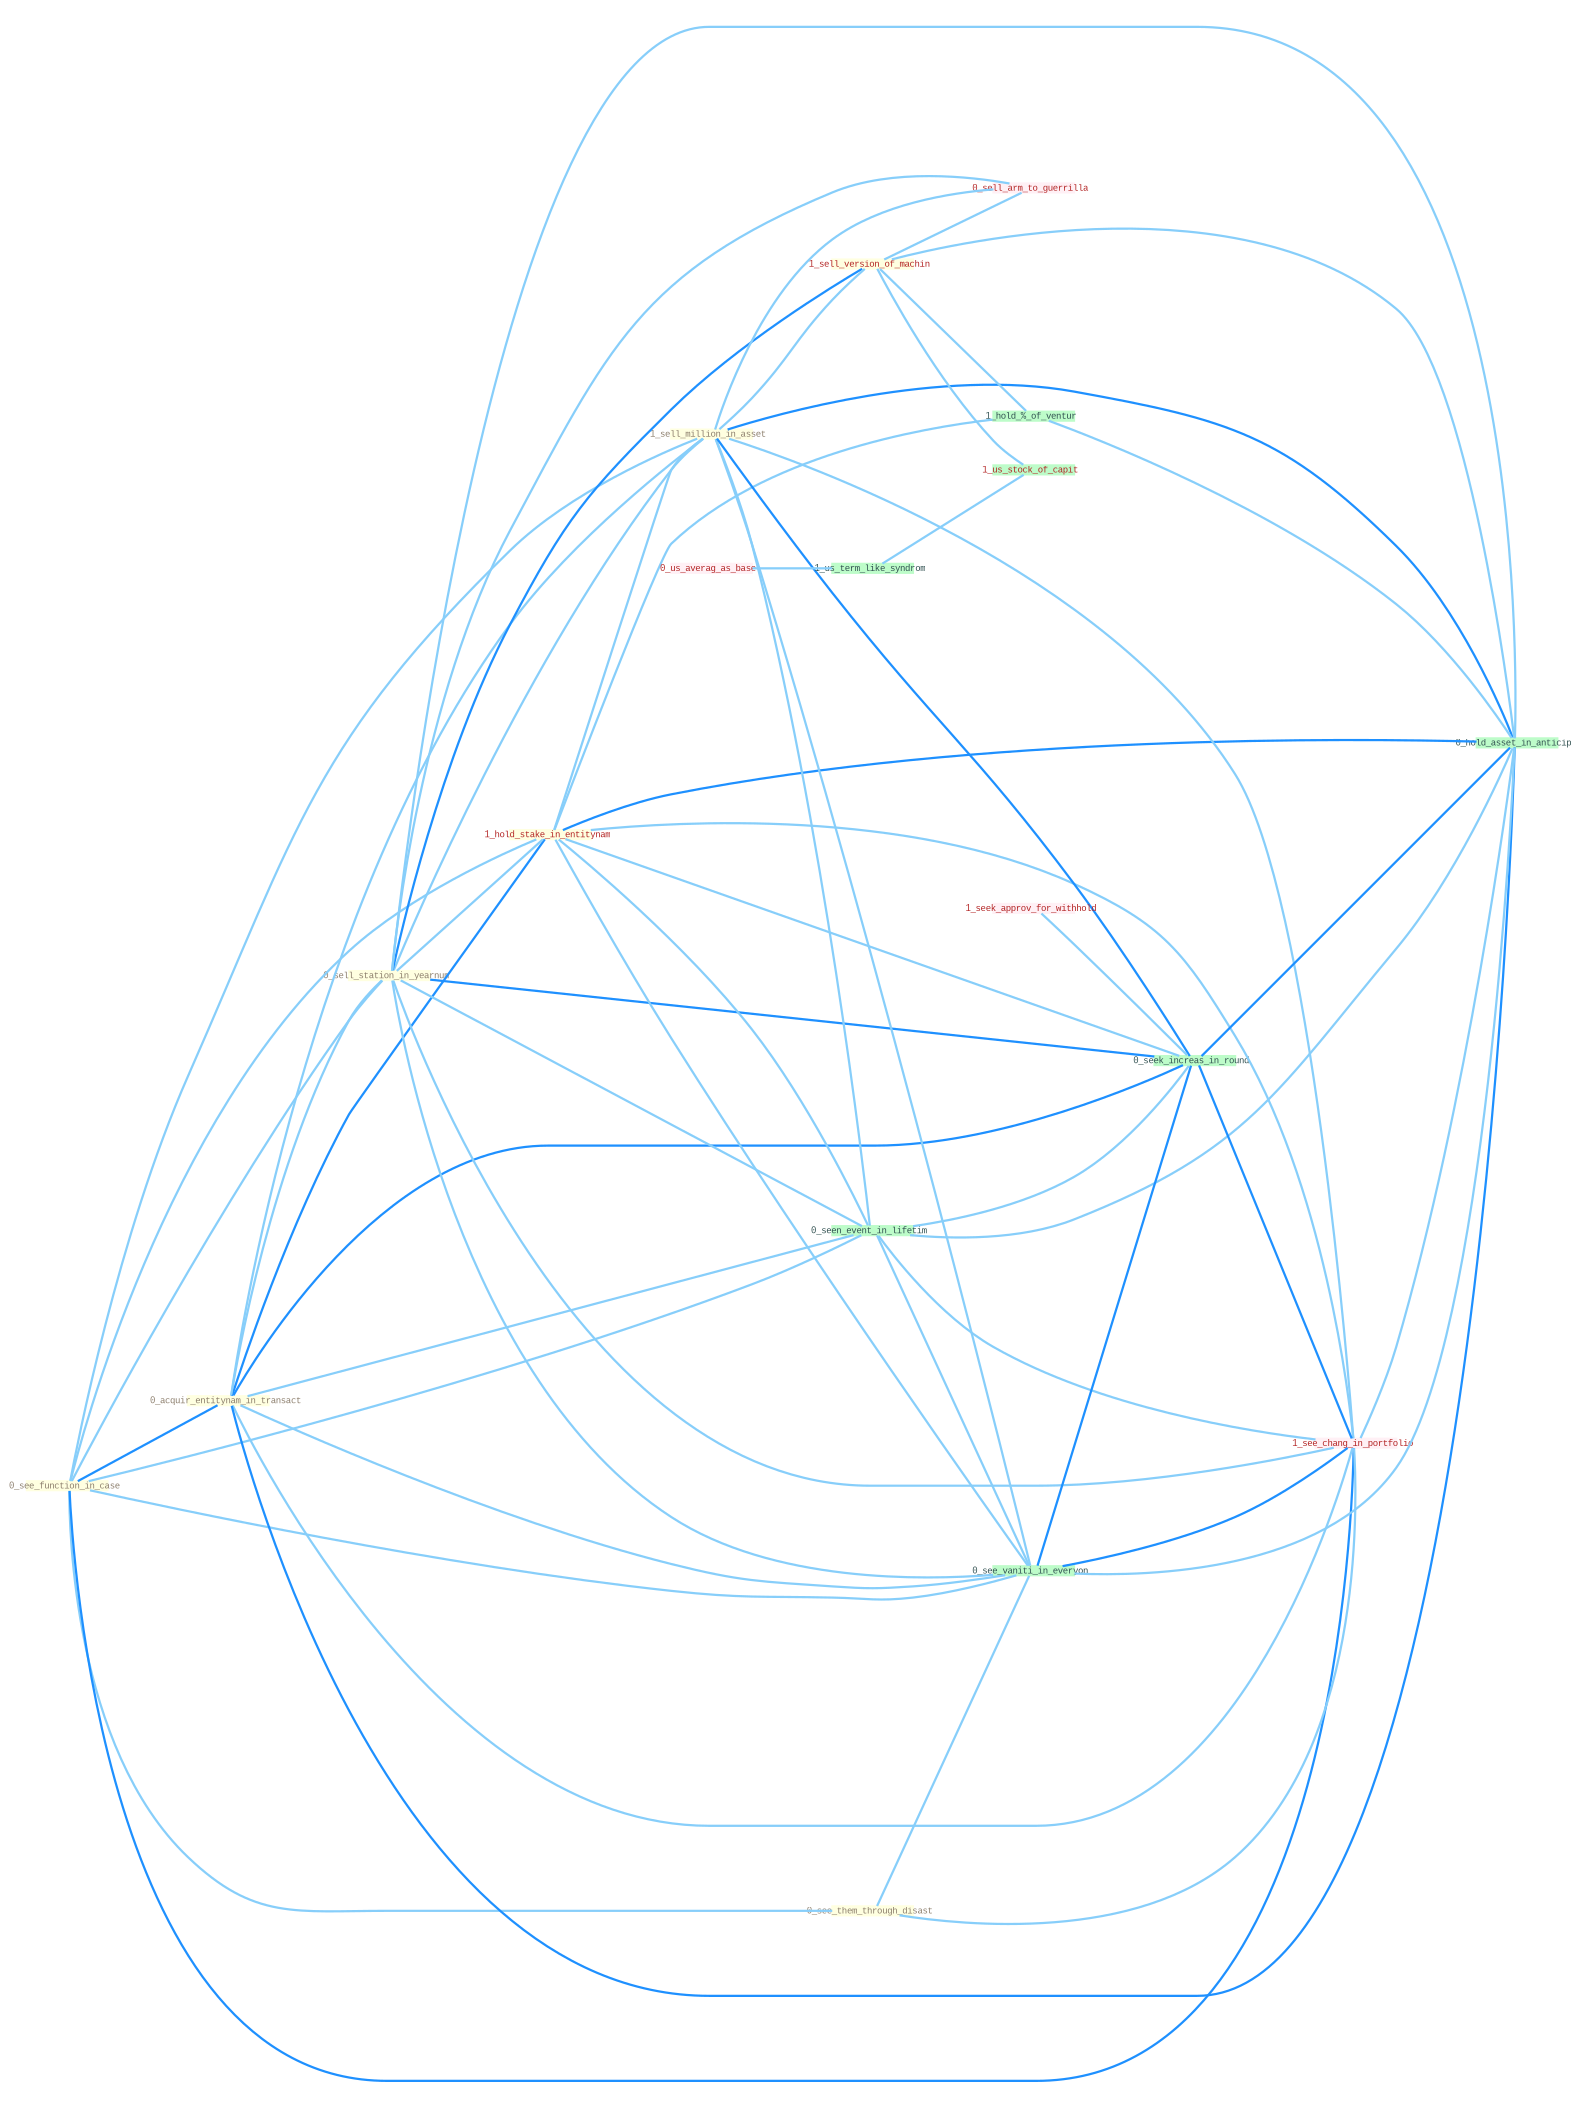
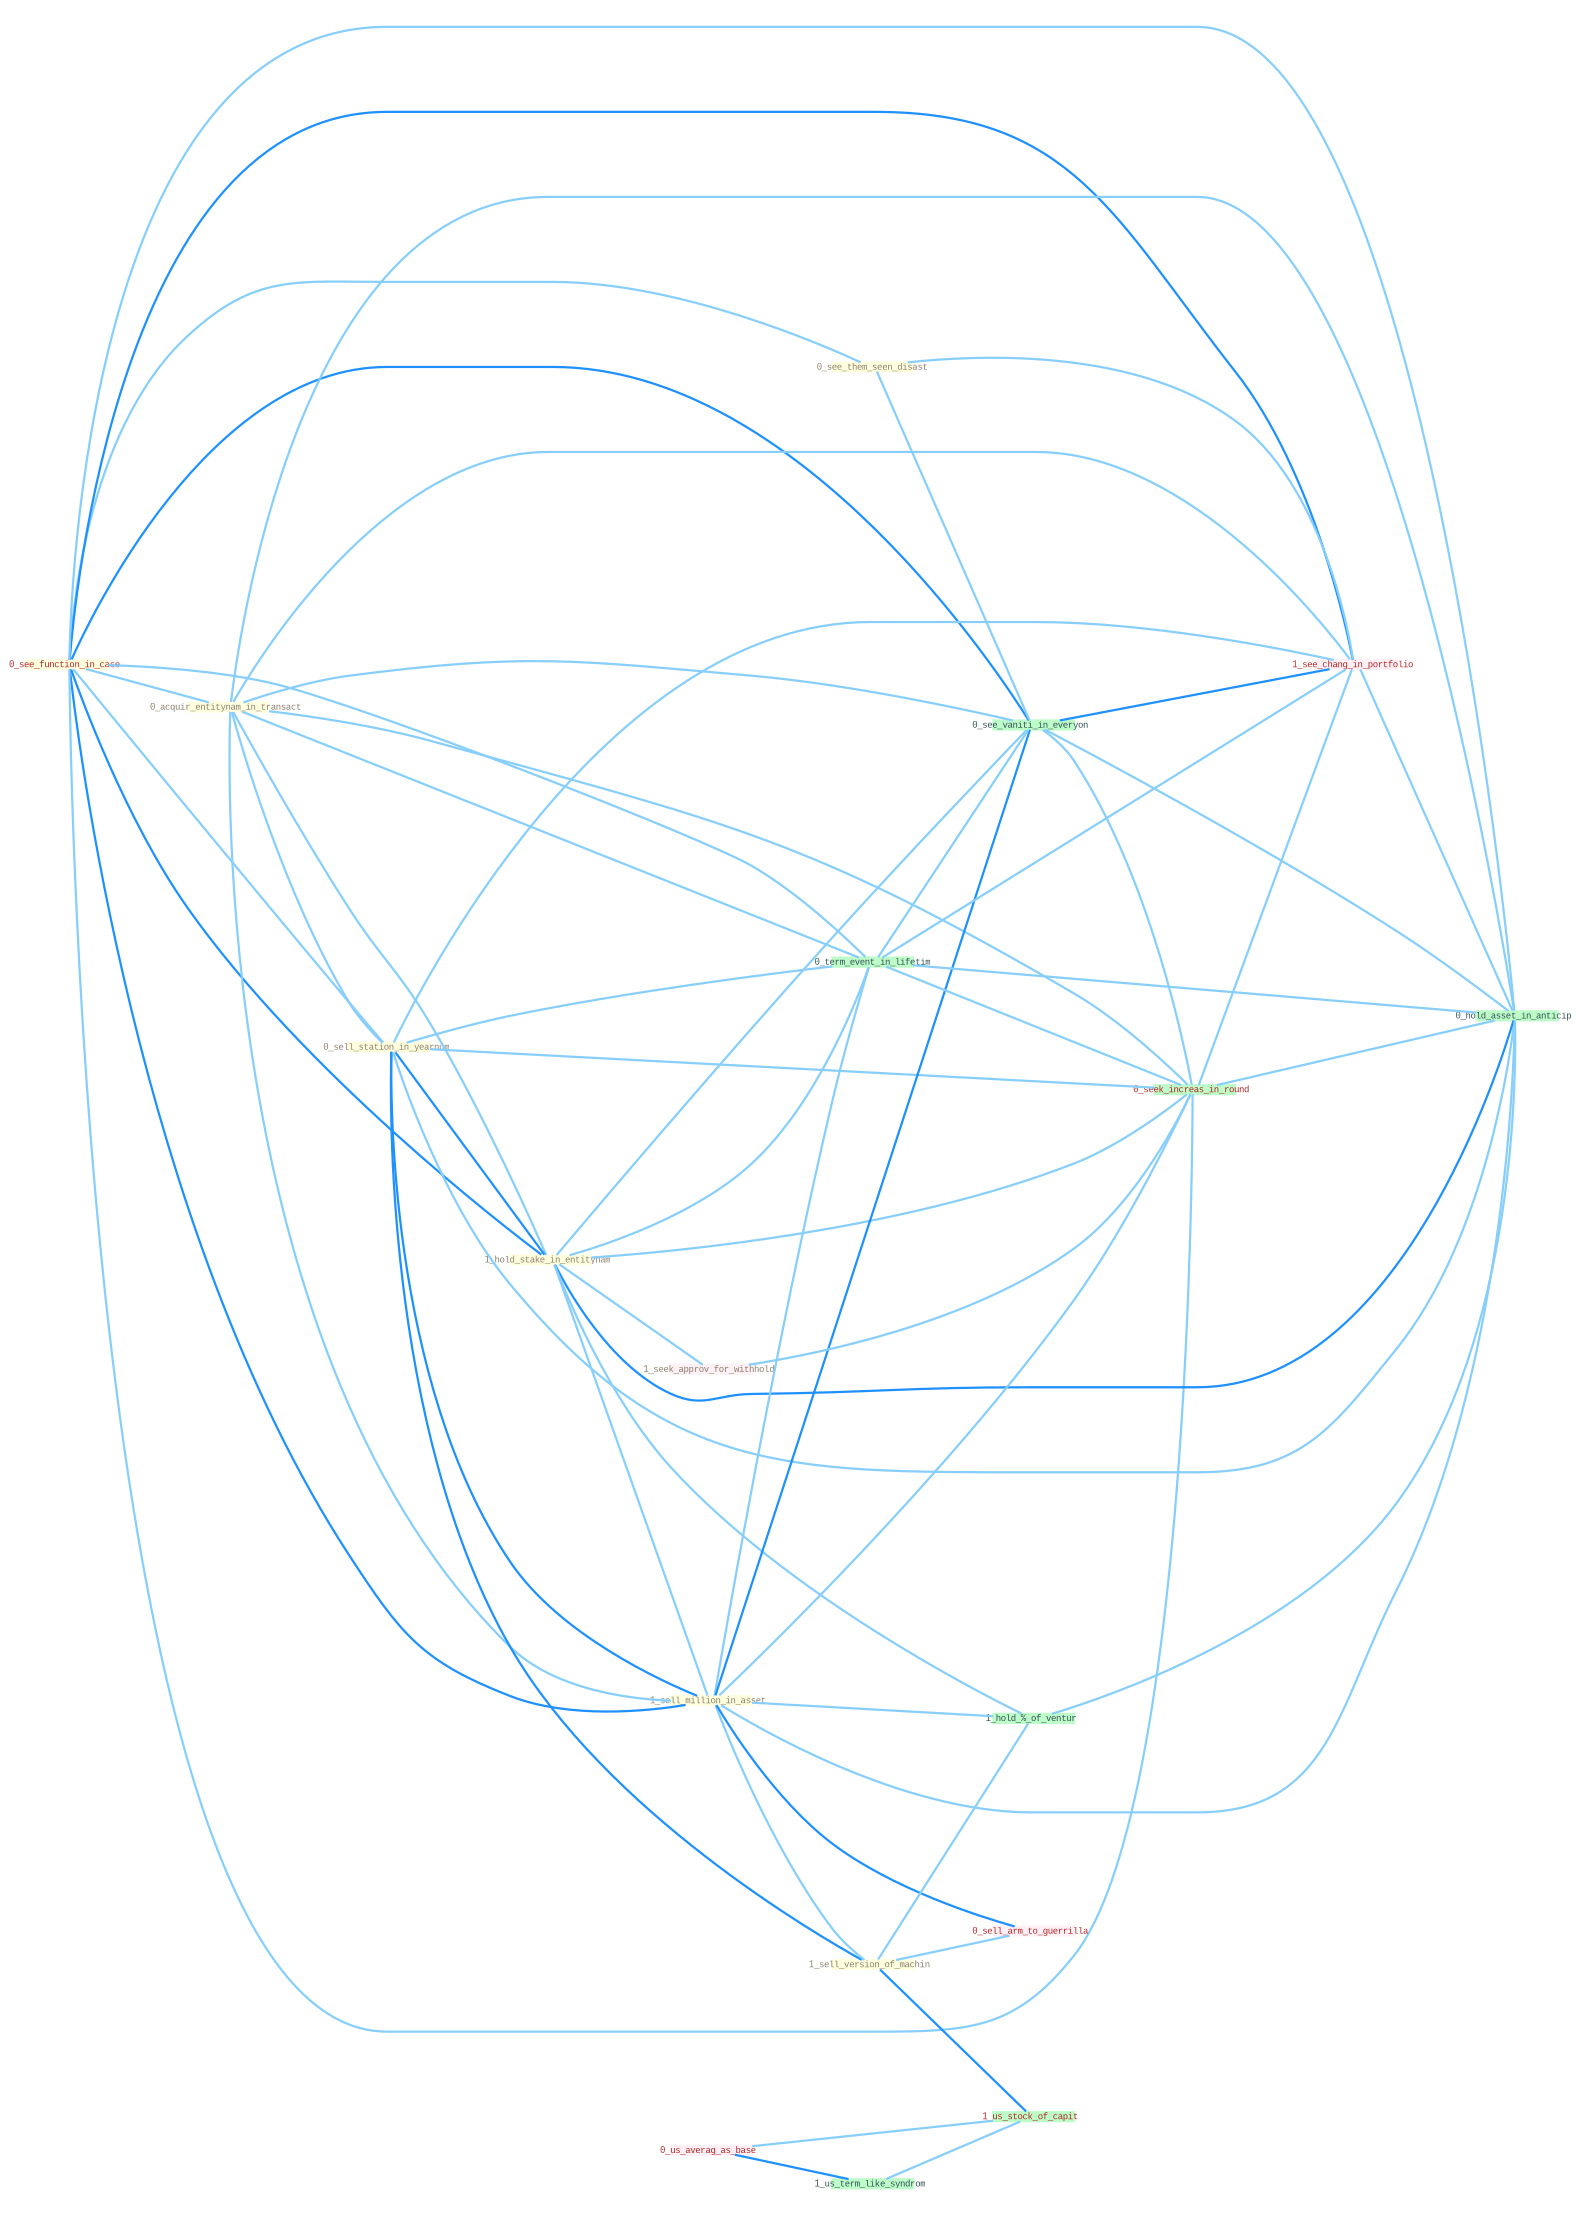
(811, 258) -> (840, 1849)
(873, 264) -> (873, 1965)
(1365, 289) -> (941, 27)
(937, 369) -> (957, 2044)
(1191, 417) -> (1349, 1697)
(558, 441) -> none
(792, 568) -> (792, 2167)
(528, 692) -> (446, 1428)
(946, 728) -> (983, 1416)
(1247, 802) -> (873, 1709)
(550, 835) -> (550, 1260)
(272, 884) -> (228, 1315)
(1356, 902) -> (1356, 1053)
(470, 905) -> (470, 1154)
(1034, 908) -> (712, 1369)
(1143, 922) -> (631, 1315)
(883, 999) -> (865, 1237)
(792, 1018) -> (792, 1068)
(1195, 1061) -> (1195, 1090)
(228, 1101) -> (260, 998)
(358, 1101) -> (400, 978)
(663, 1146) -> (755, 836)
(873, 1231) -> (873, 962)
(1275, 1252) -> (1275, 877)
(1114, 1316) -> (1140, 897)
(568, 1418) -> none
(148, 1443) -> (147, 686)
(67, 1486) -> (67, 665)
(551, 1575) -> (552, 367)
(873, 1911) -> (873, 367)
(1151, 1996) -> (1002, 197)
none -> (455, 2032)
none -> (873, 2133)
